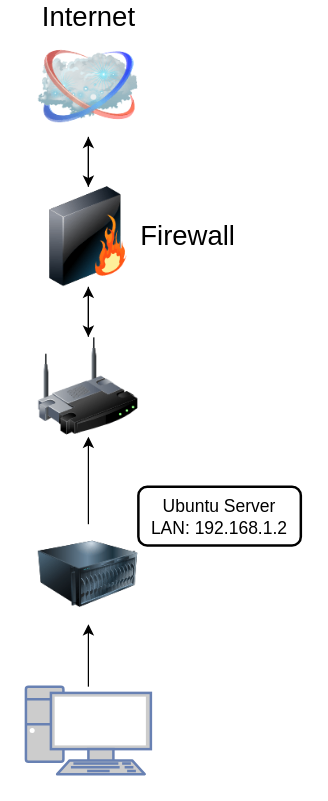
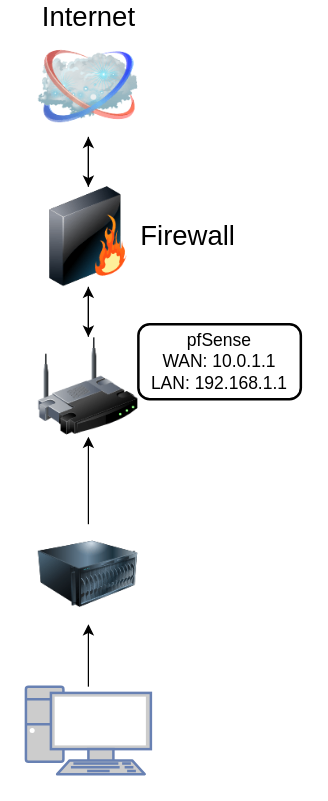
none -> (219, 362)
(219, 516) -> none
